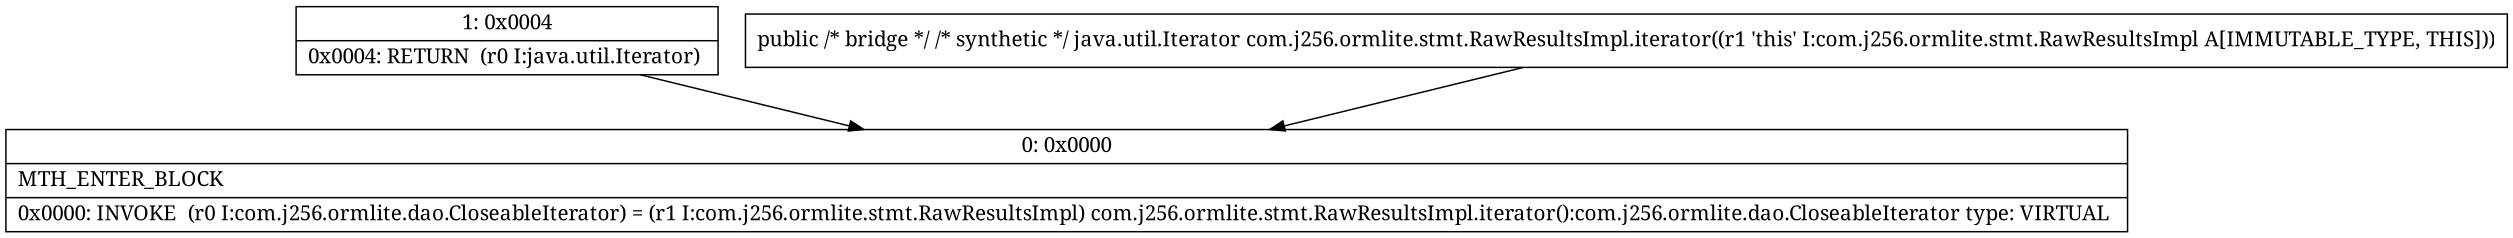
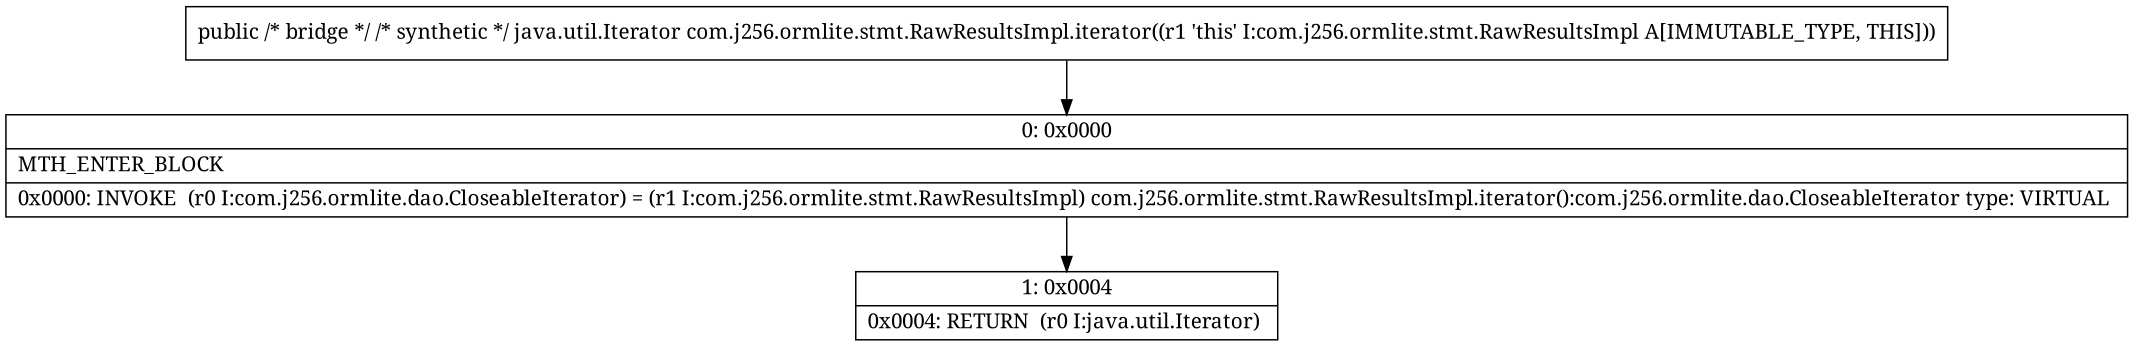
(745, 100) -> (1067, 237)
